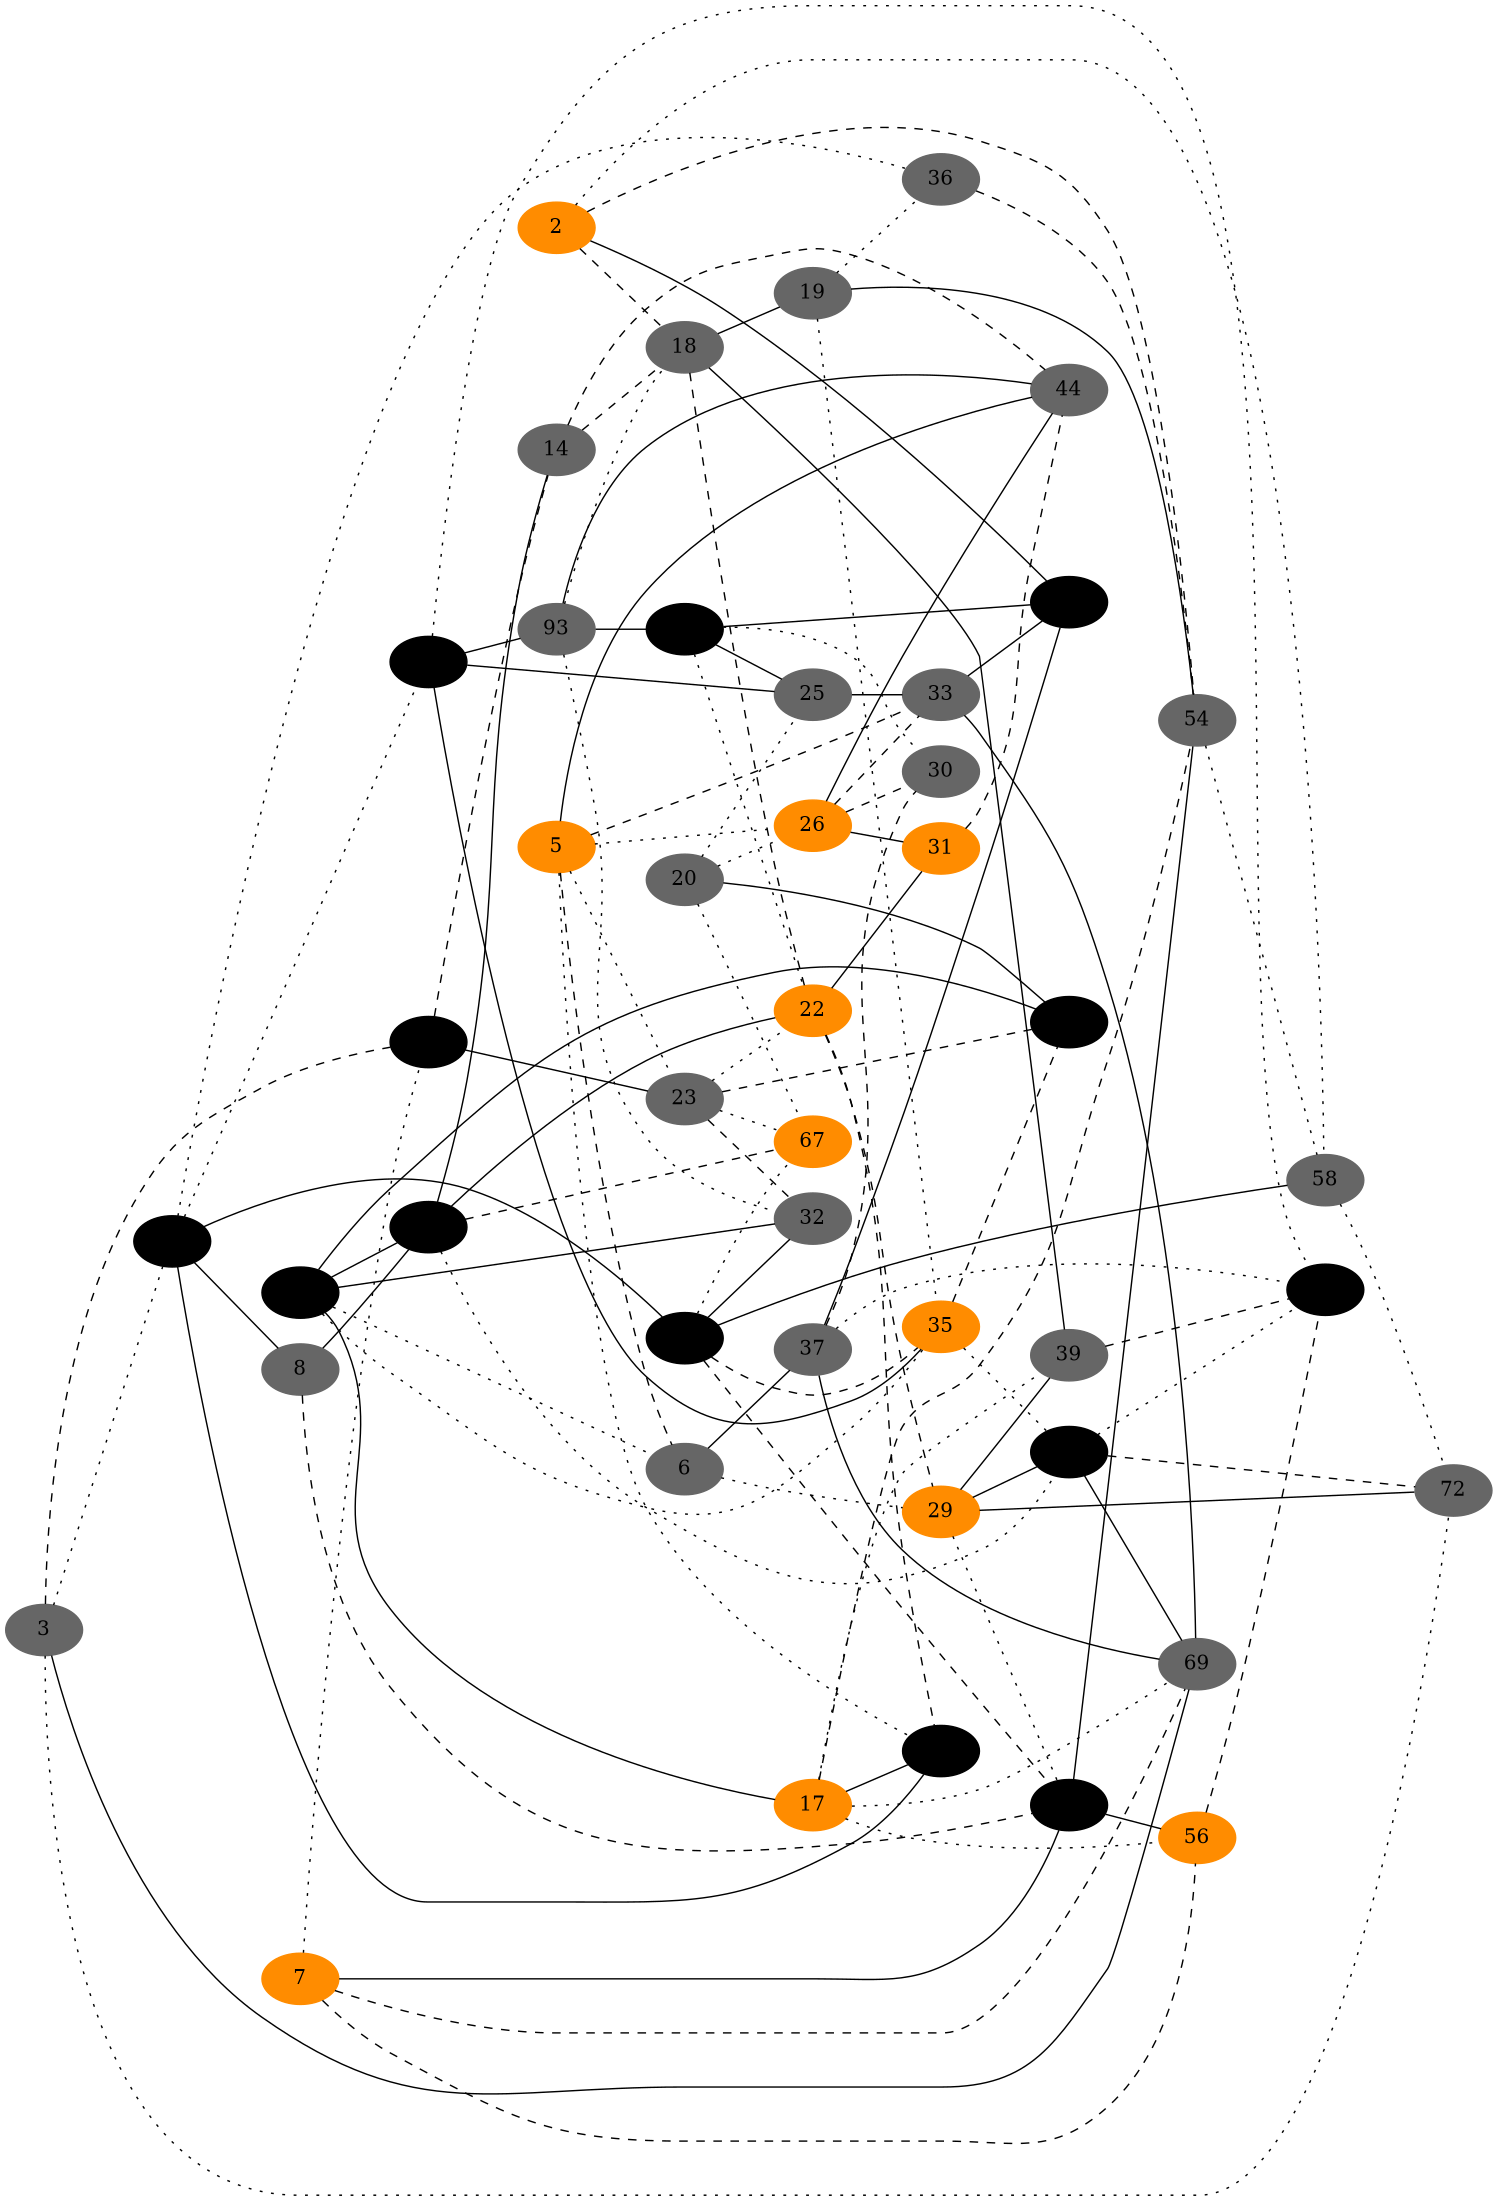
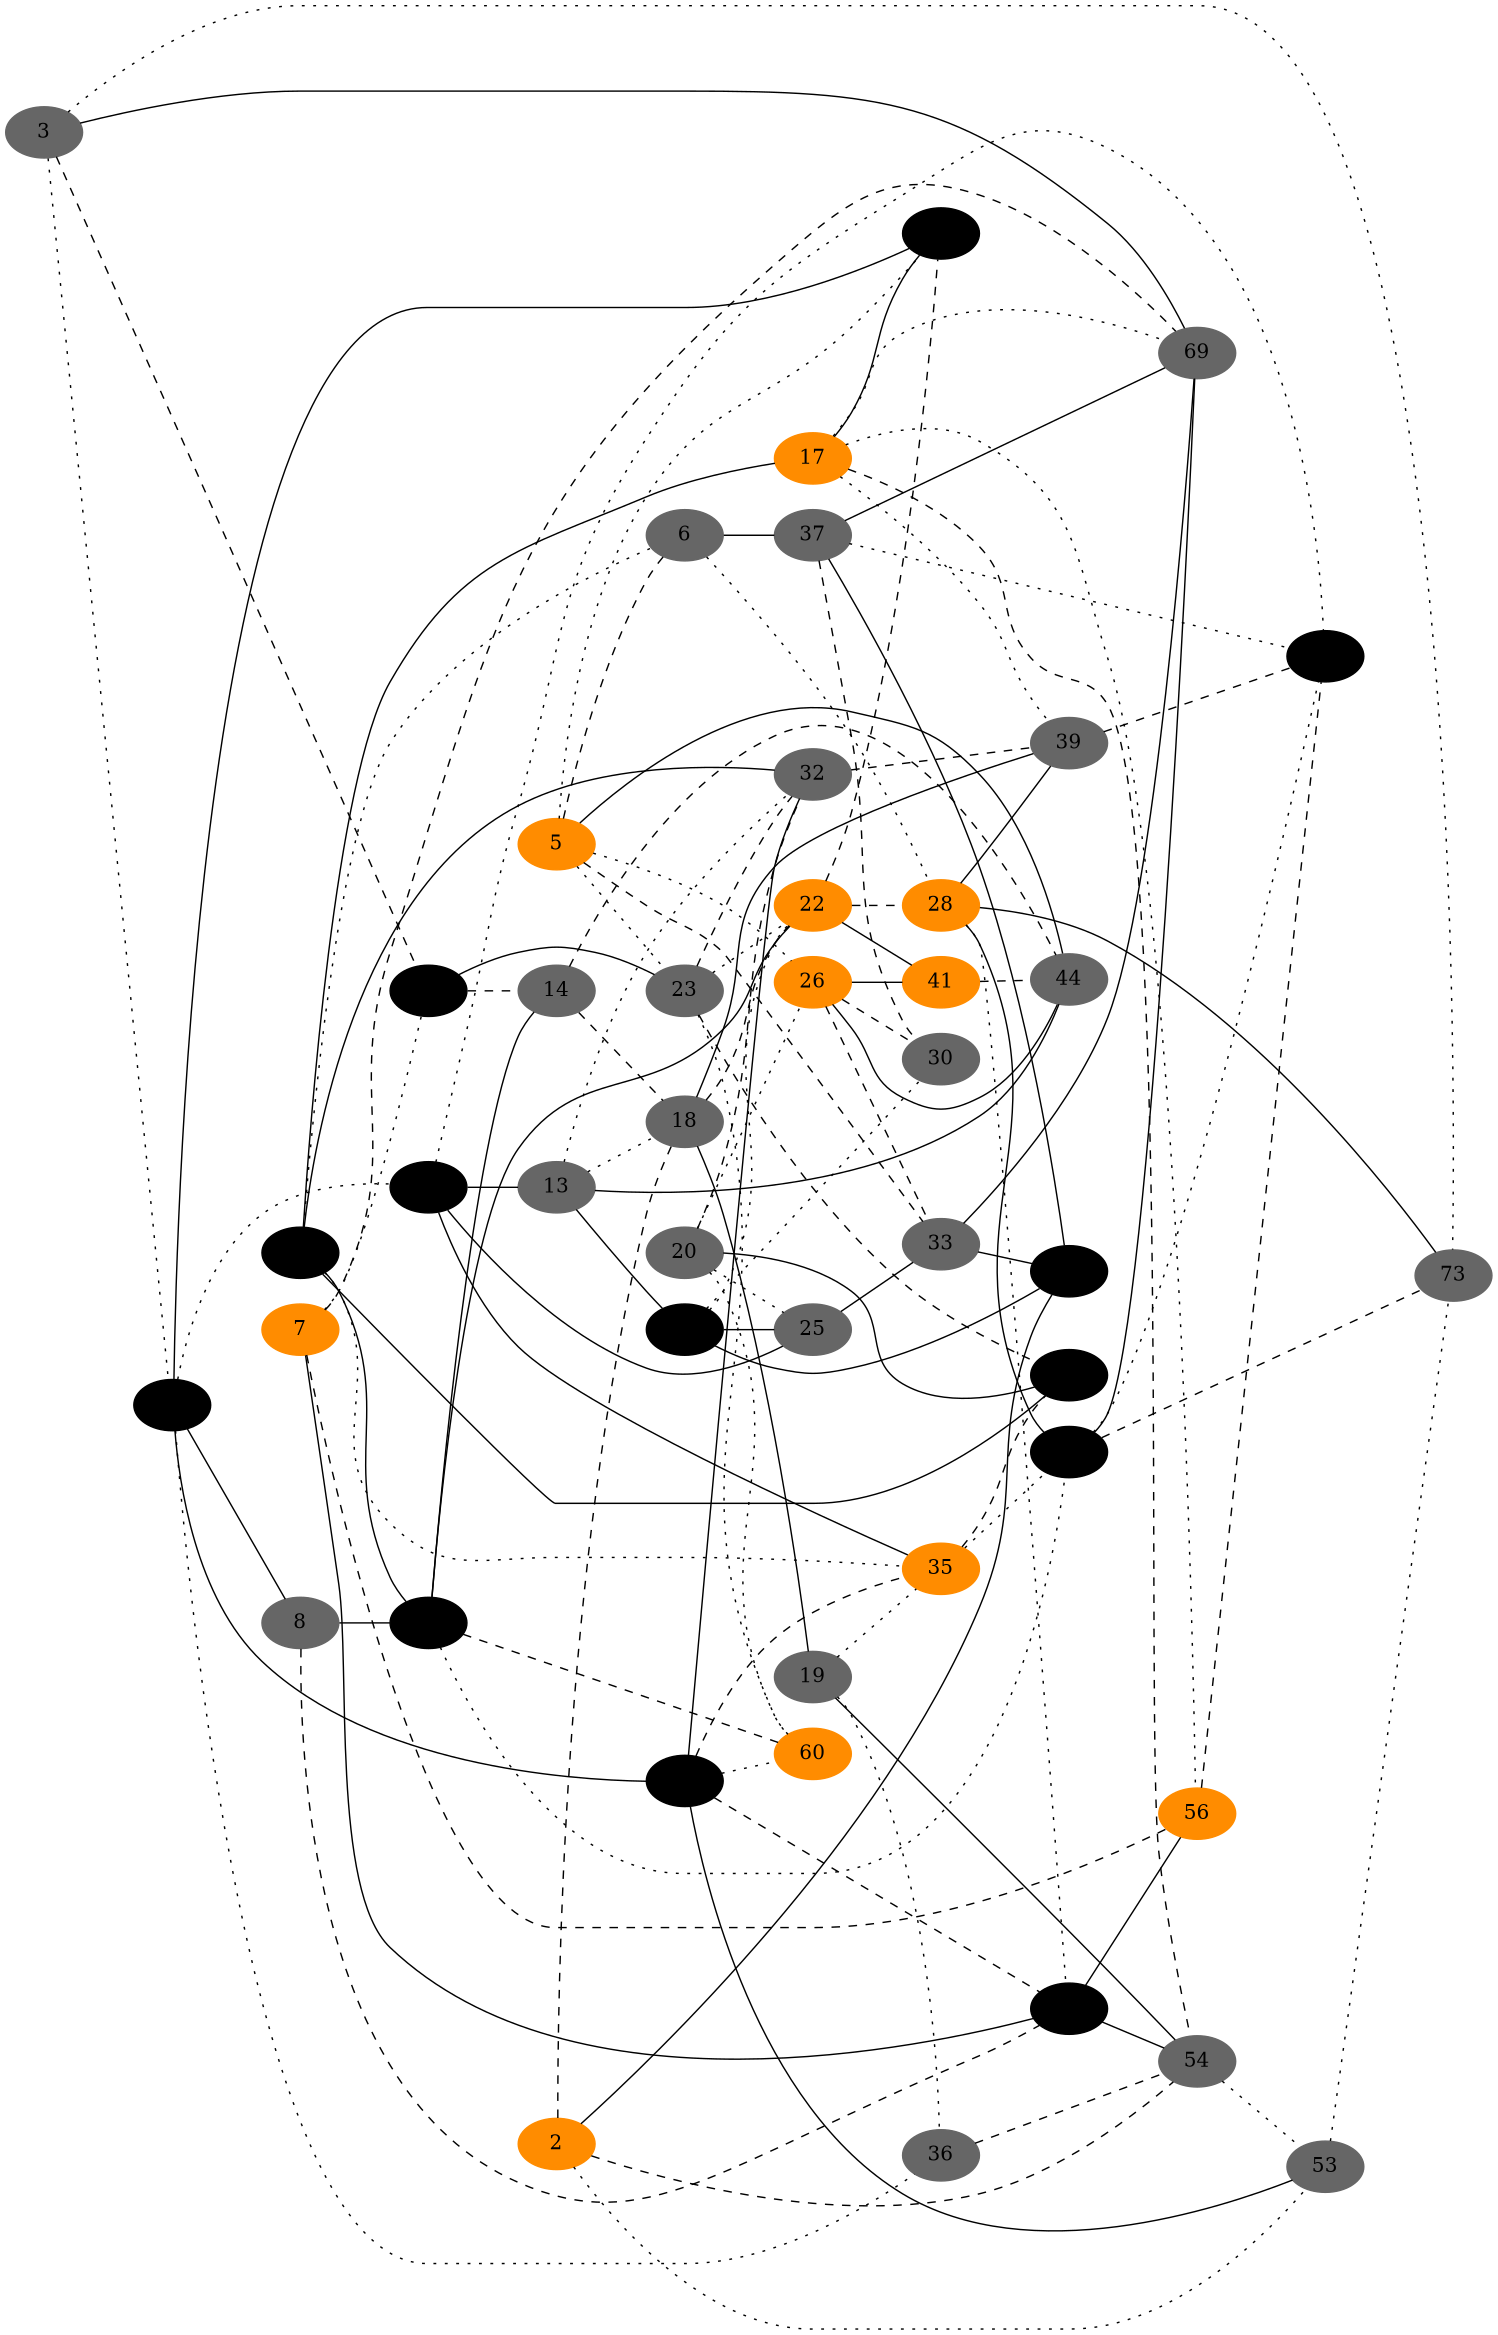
(557, 629) -> (557, 1187)
none -> (946, 758)
(941, 848) -> (941, 982)
none -> (737, 1102)
(813, 1142) -> (813, 1754)
(1325, 1180) -> (1325, 2167)
(1454, 1491) -> (1454, 1276)
(941, 1512) -> (941, 905)
